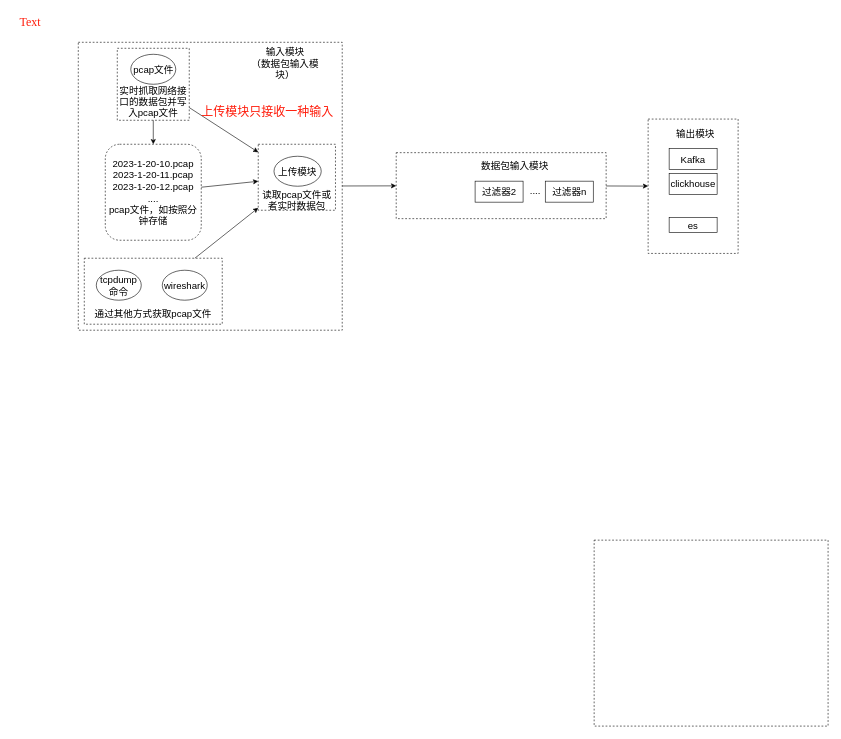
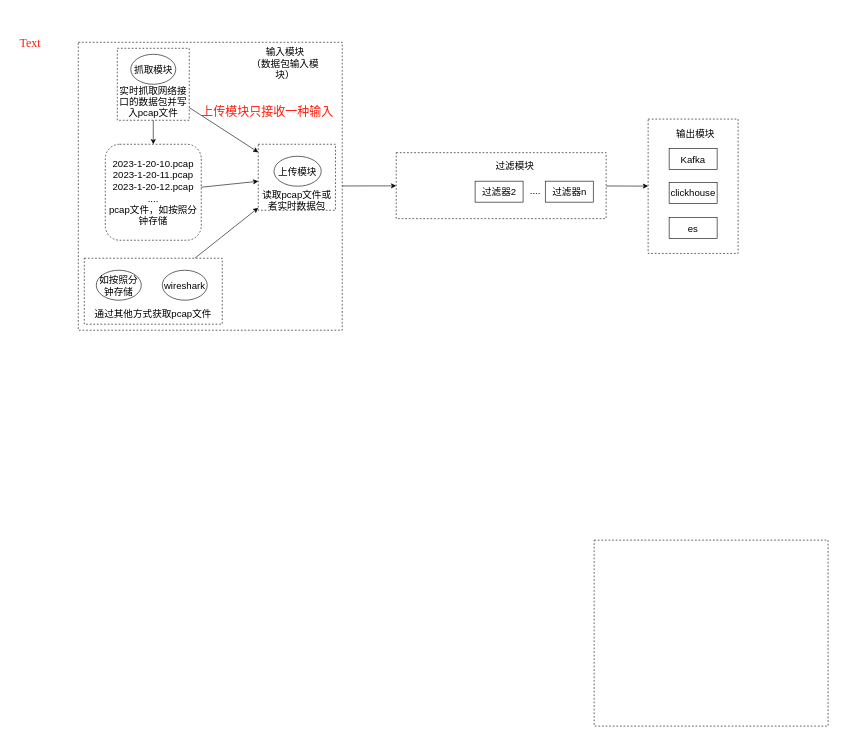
(30, 21) -> (30, 42)
(154, 69) -> (154, 69)
(515, 165) -> (515, 165)
(693, 184) -> (693, 193)
(693, 225) -> (693, 228)
(119, 285) -> (119, 285)
